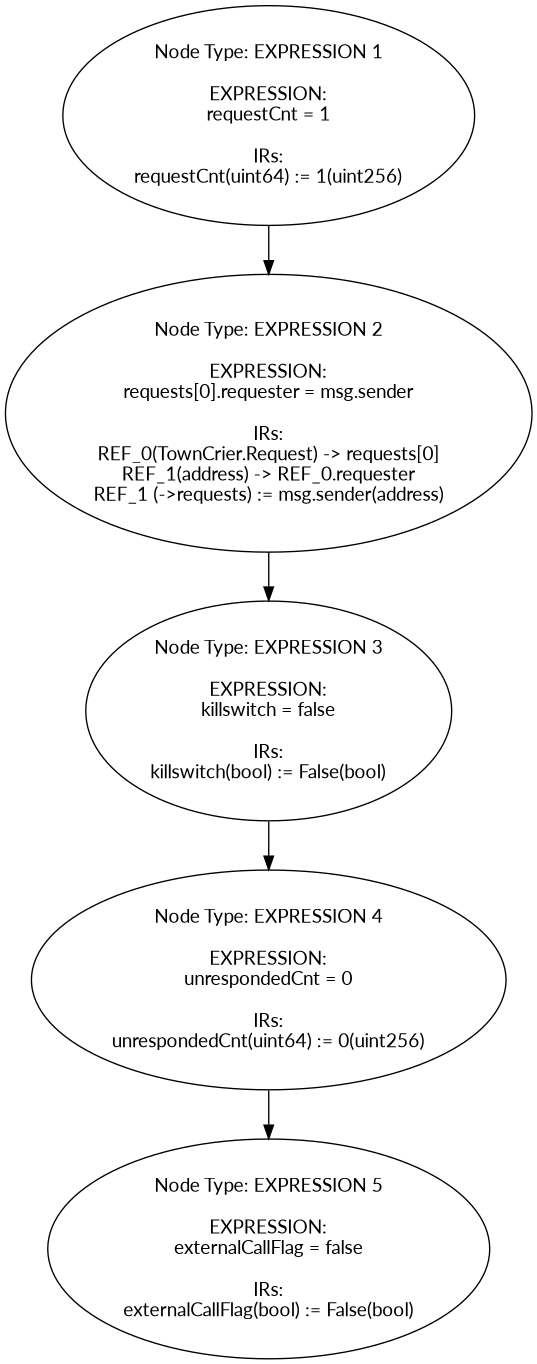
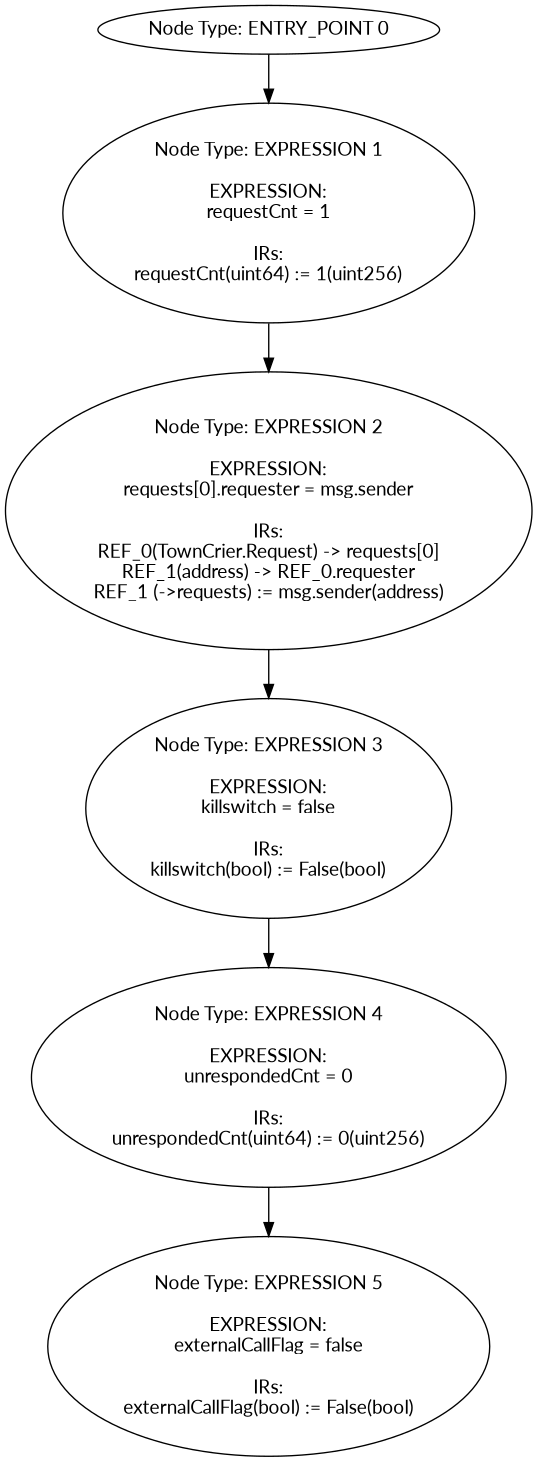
none -> (269, 30)
